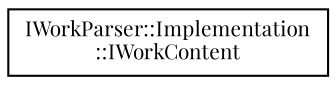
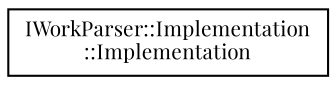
(168, 43) -> (168, 43)
